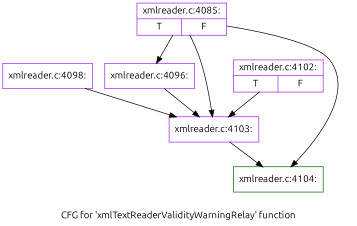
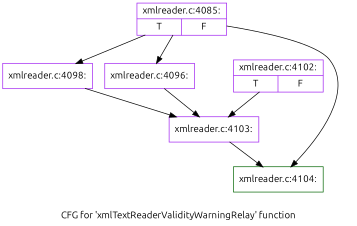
(204, 72) -> (114, 48)
